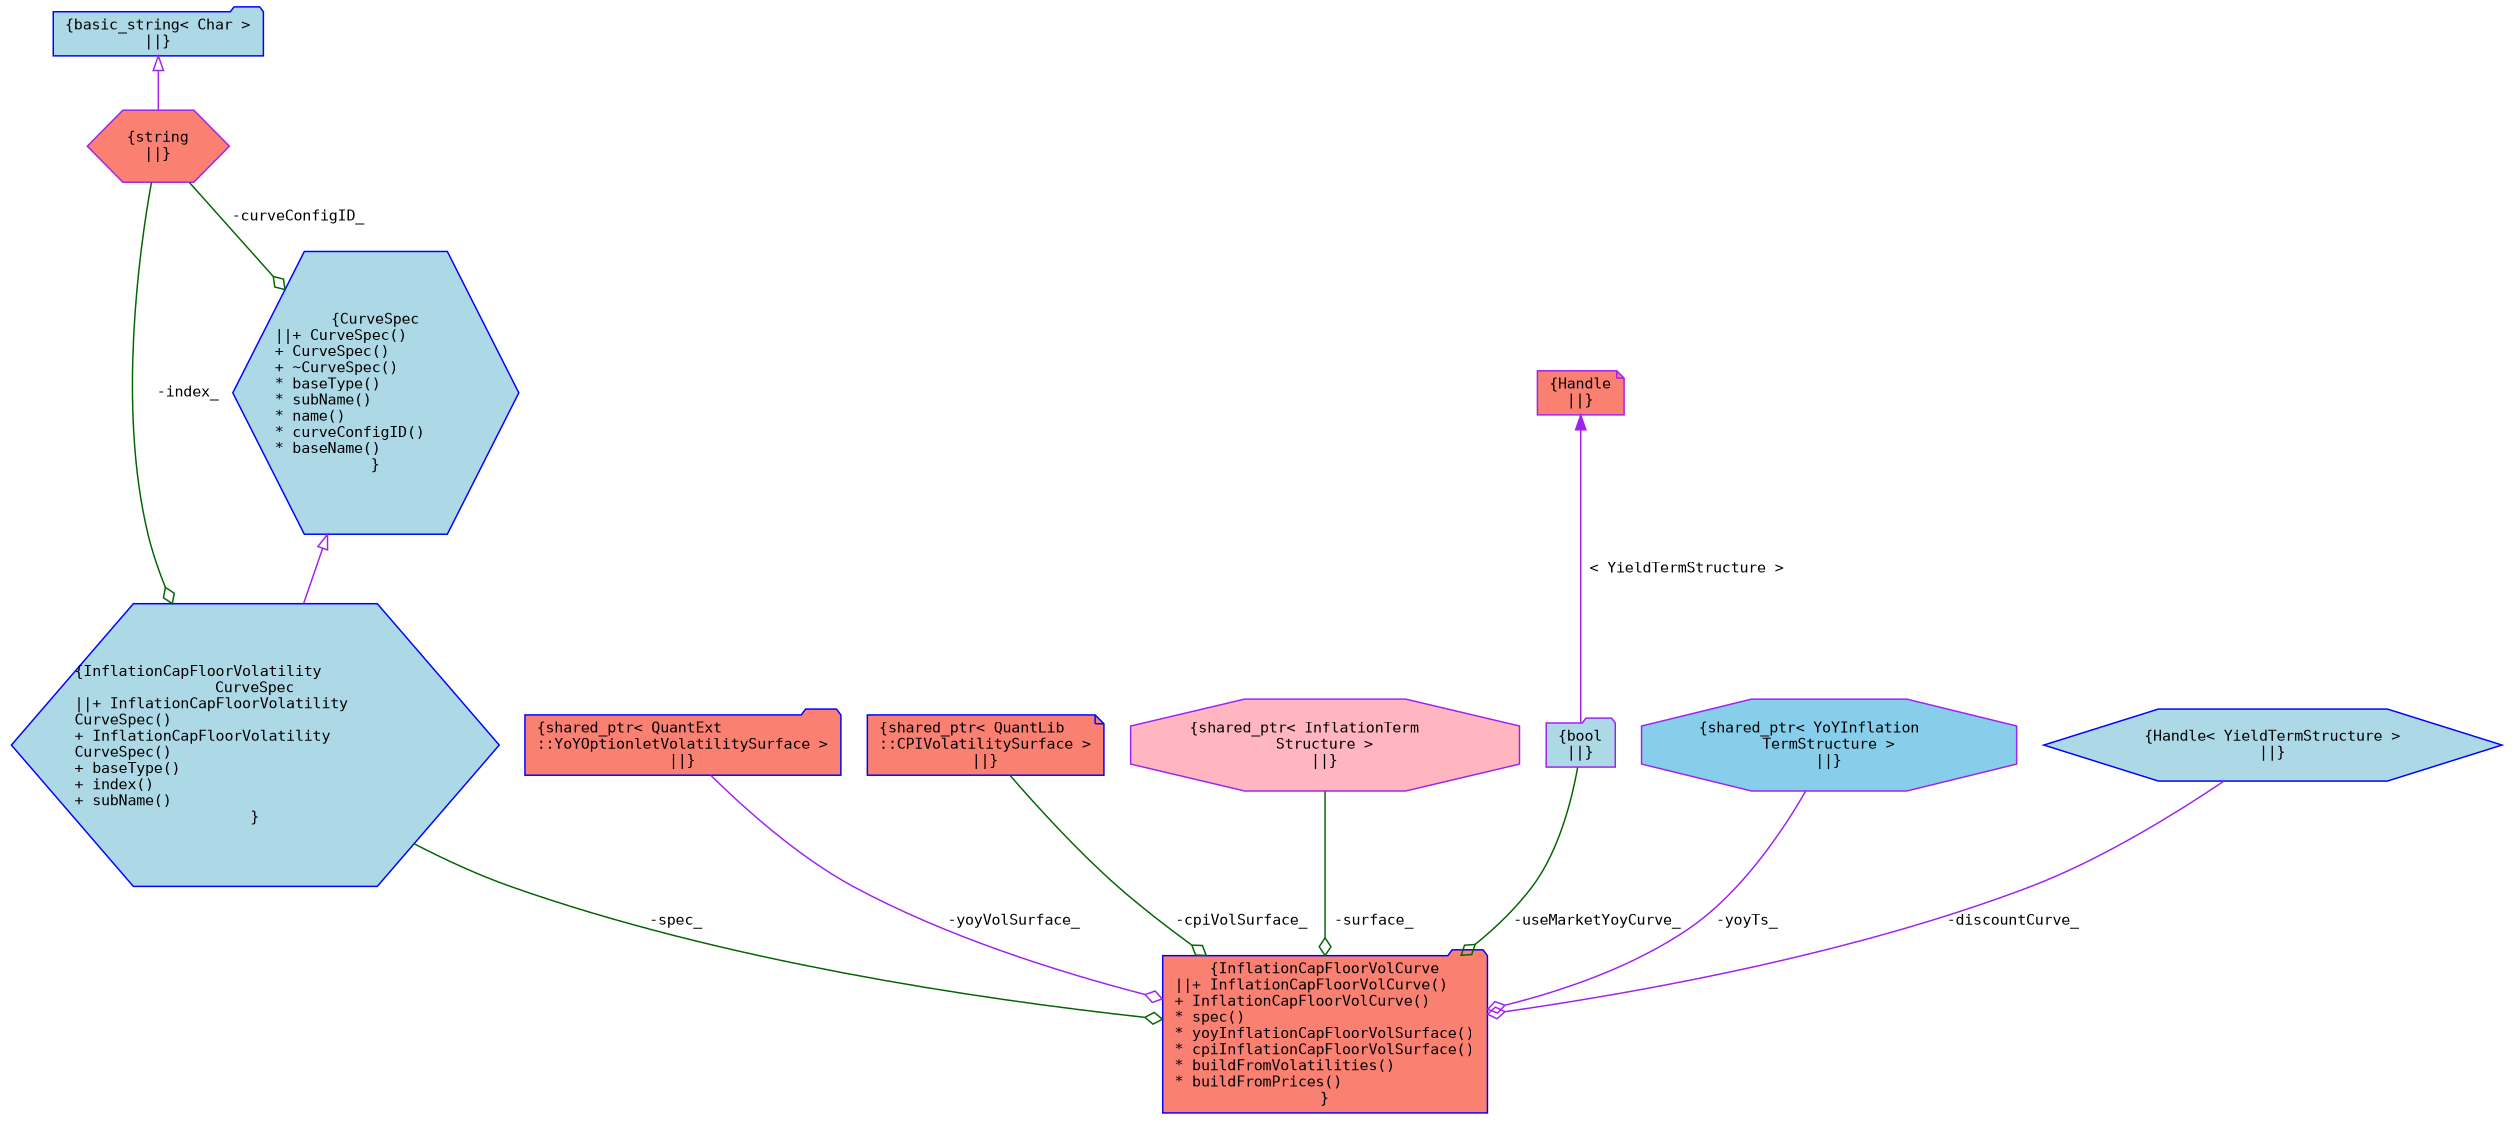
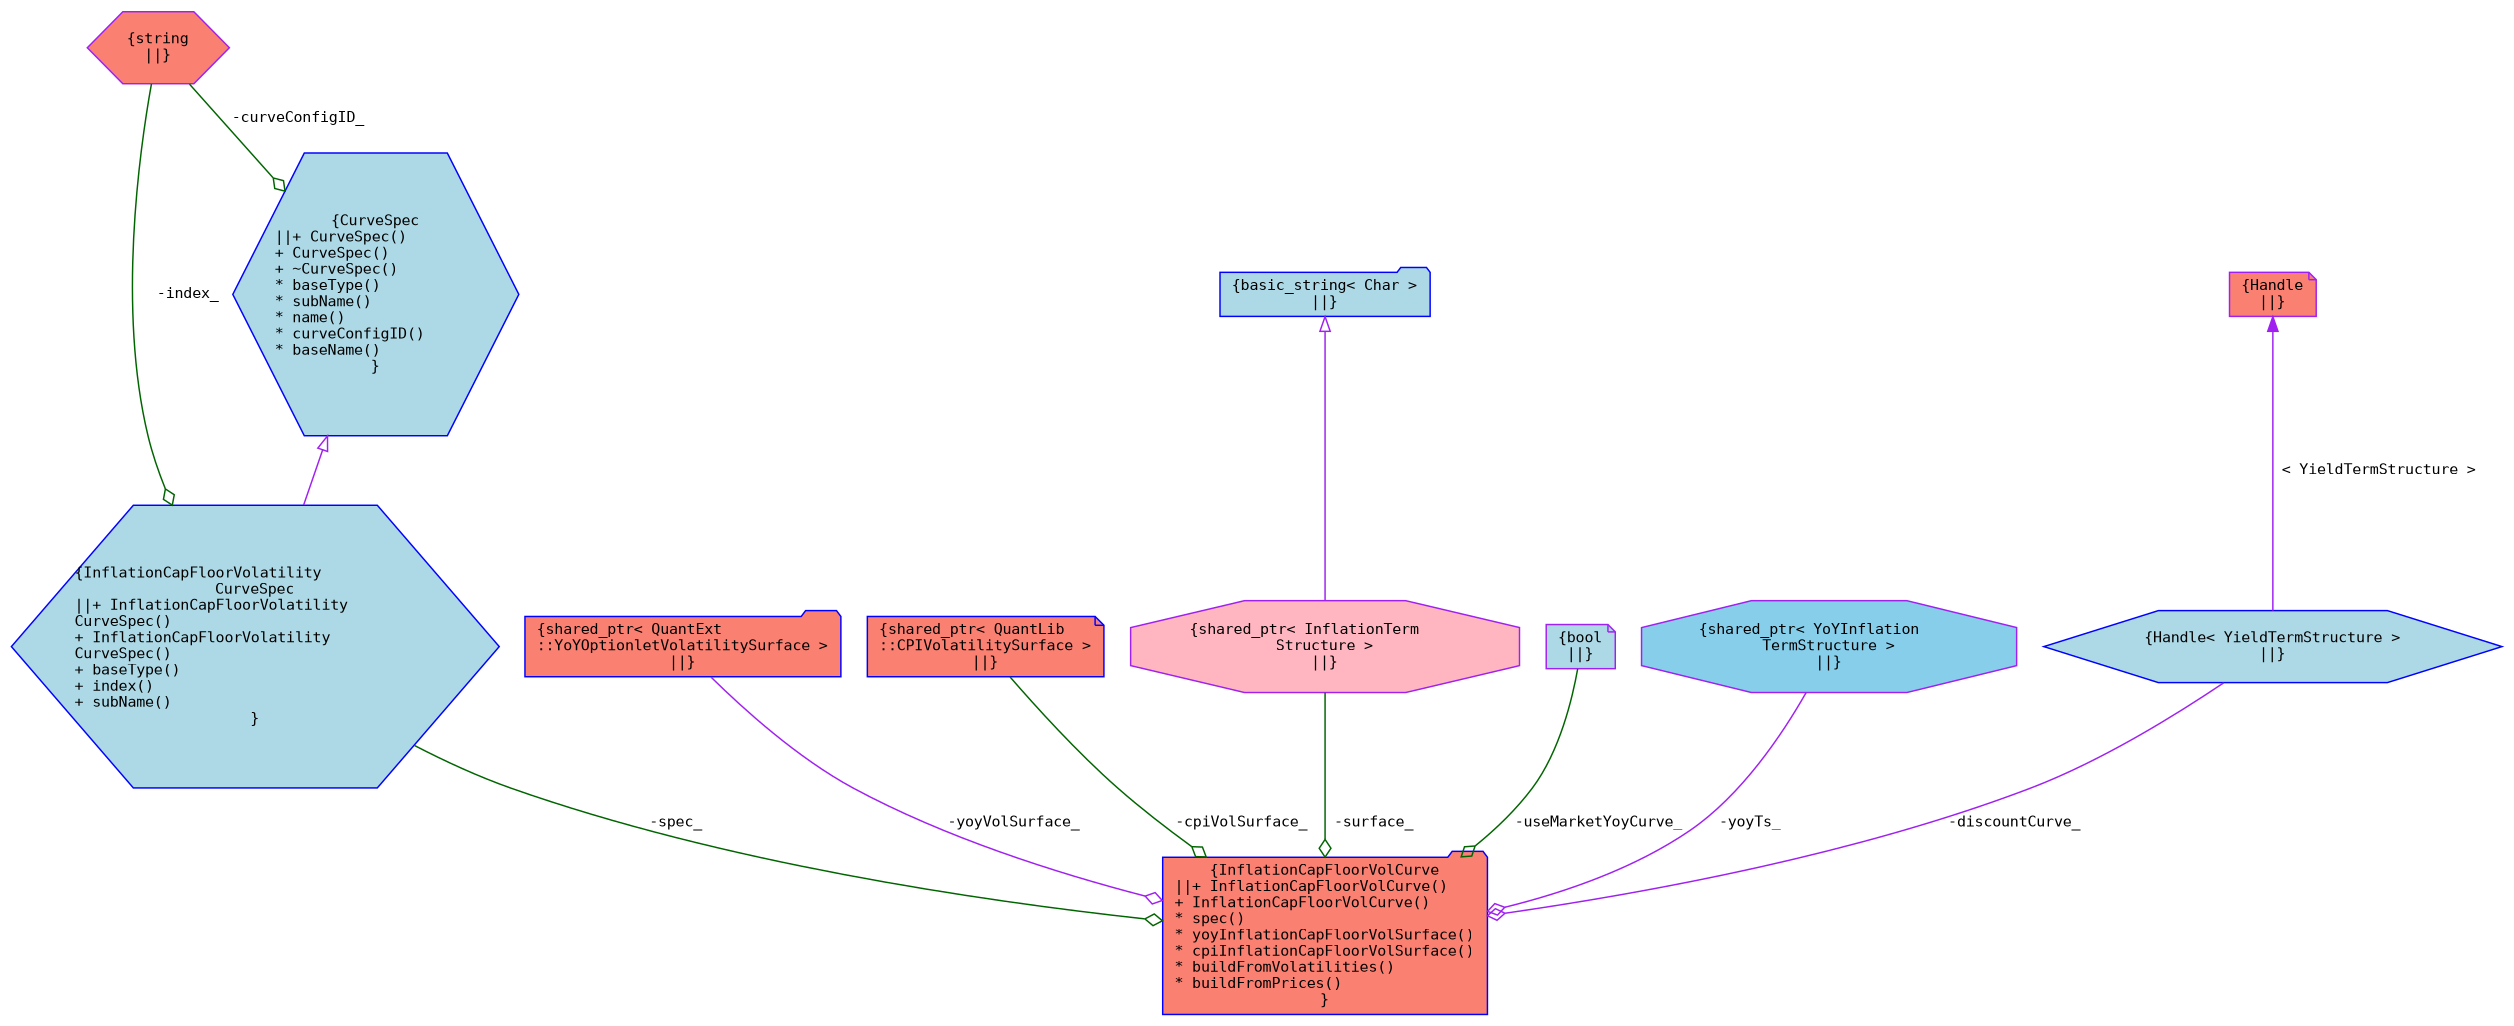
(158, 90) -> (1325, 466)
(1581, 576) -> (2273, 471)
(1581, 745) -> (1581, 647)
